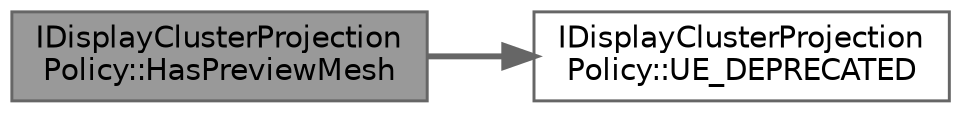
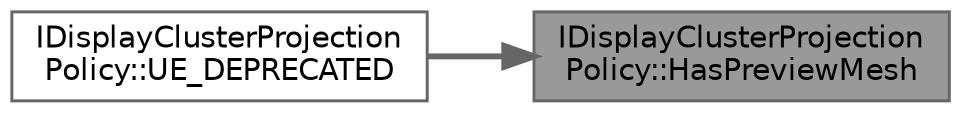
(466, 56) -> (466, 56)
